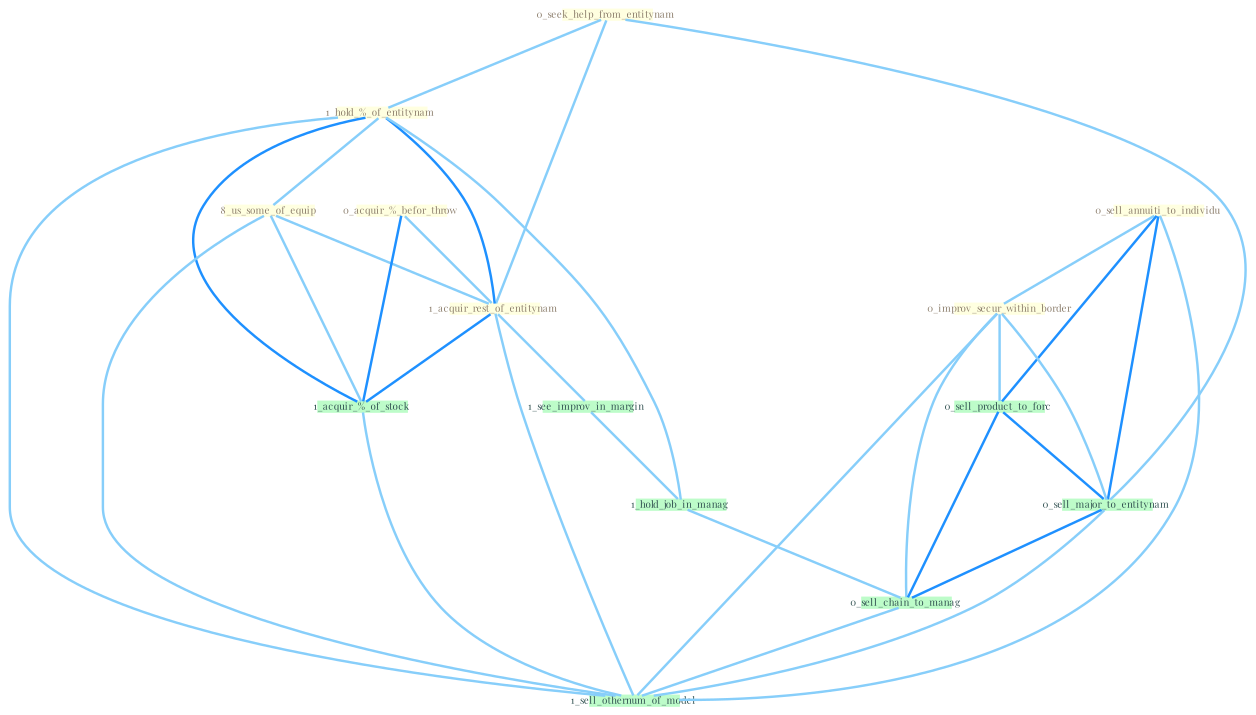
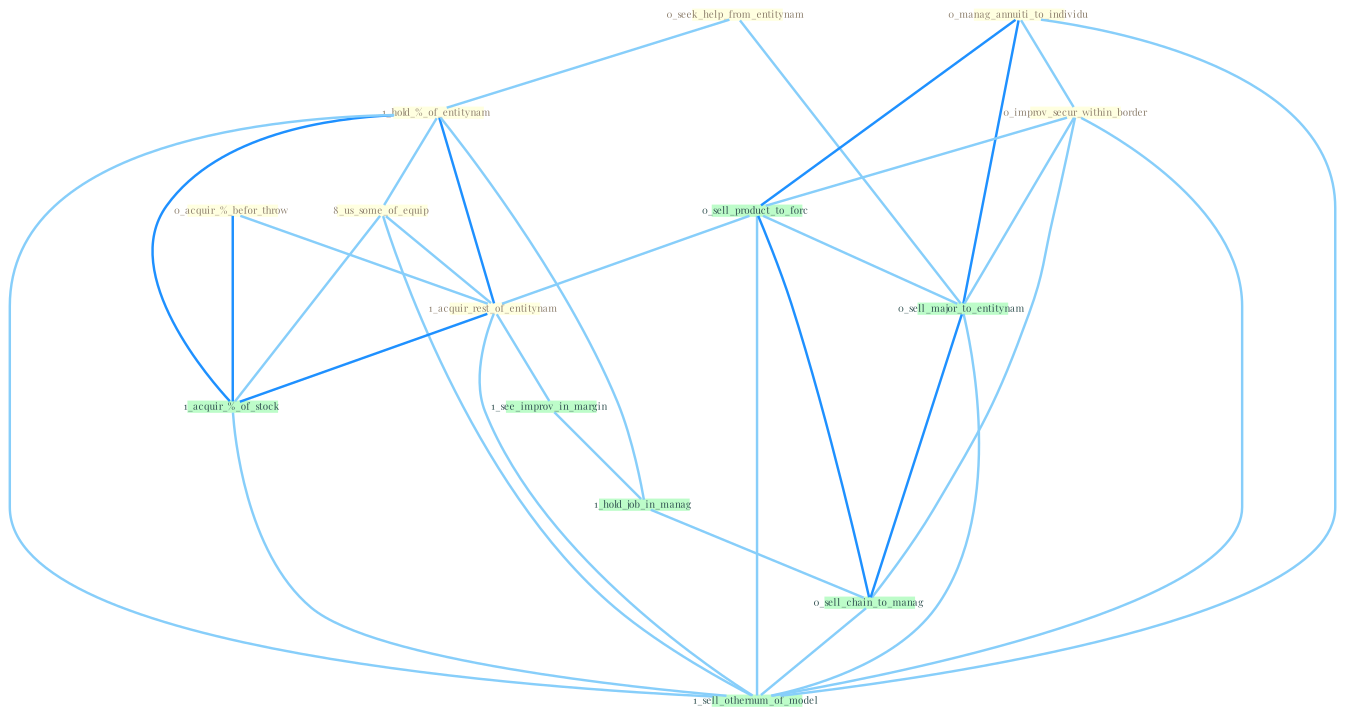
(551, 162) -> (626, 260)
(1159, 211) -> (1019, 15)
none -> (757, 456)
(1053, 456) -> (860, 260)
